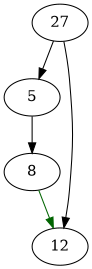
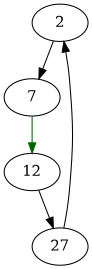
(32, 97) -> (60, 23)
(72, 129) -> (44, 204)
(32, 172) -> (32, 97)
